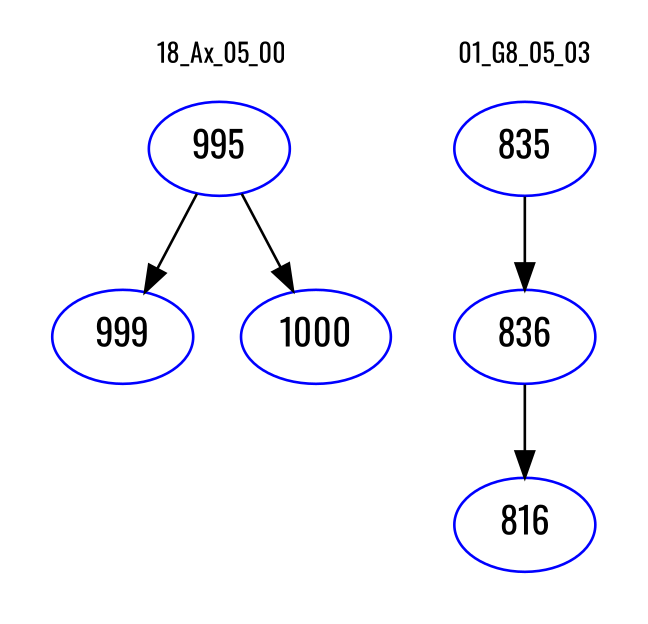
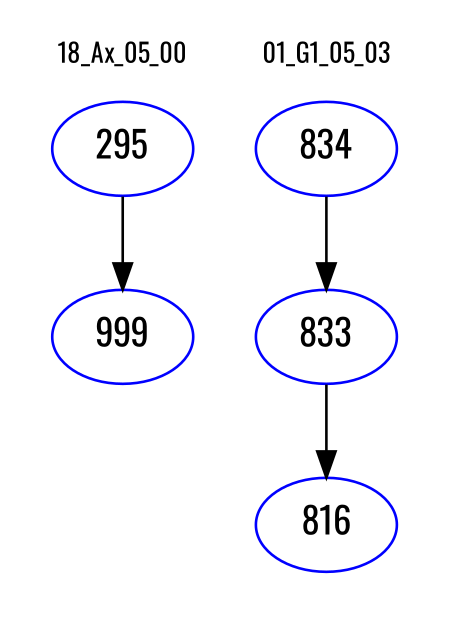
(525, 56) -> (326, 56)
(219, 149) -> (123, 149)
(525, 149) -> (326, 149)
(316, 337) -> none
(525, 337) -> (326, 337)
